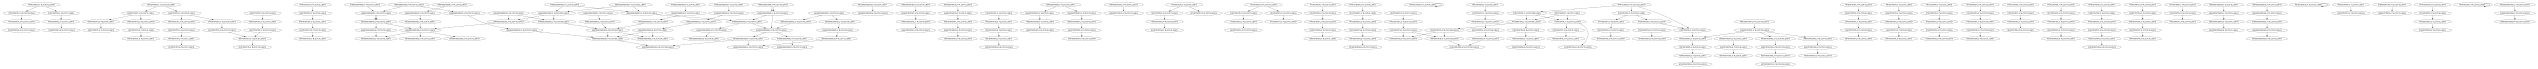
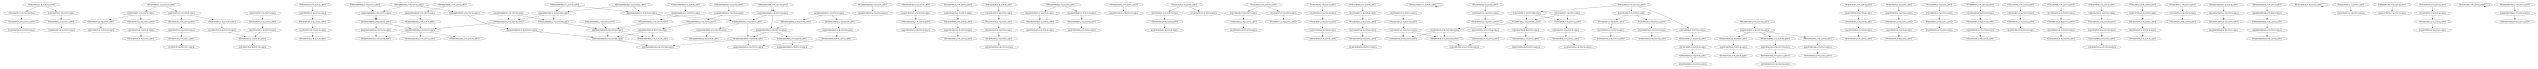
none -> (999, 5)
(598, 13) -> none
(759, 26) -> (748, 30)
(1671, 26) -> (1652, 25)
(1588, 33) -> (1571, 43)
(1724, 34) -> (1745, 34)
(1082, 39) -> none
(1939, 39) -> none
